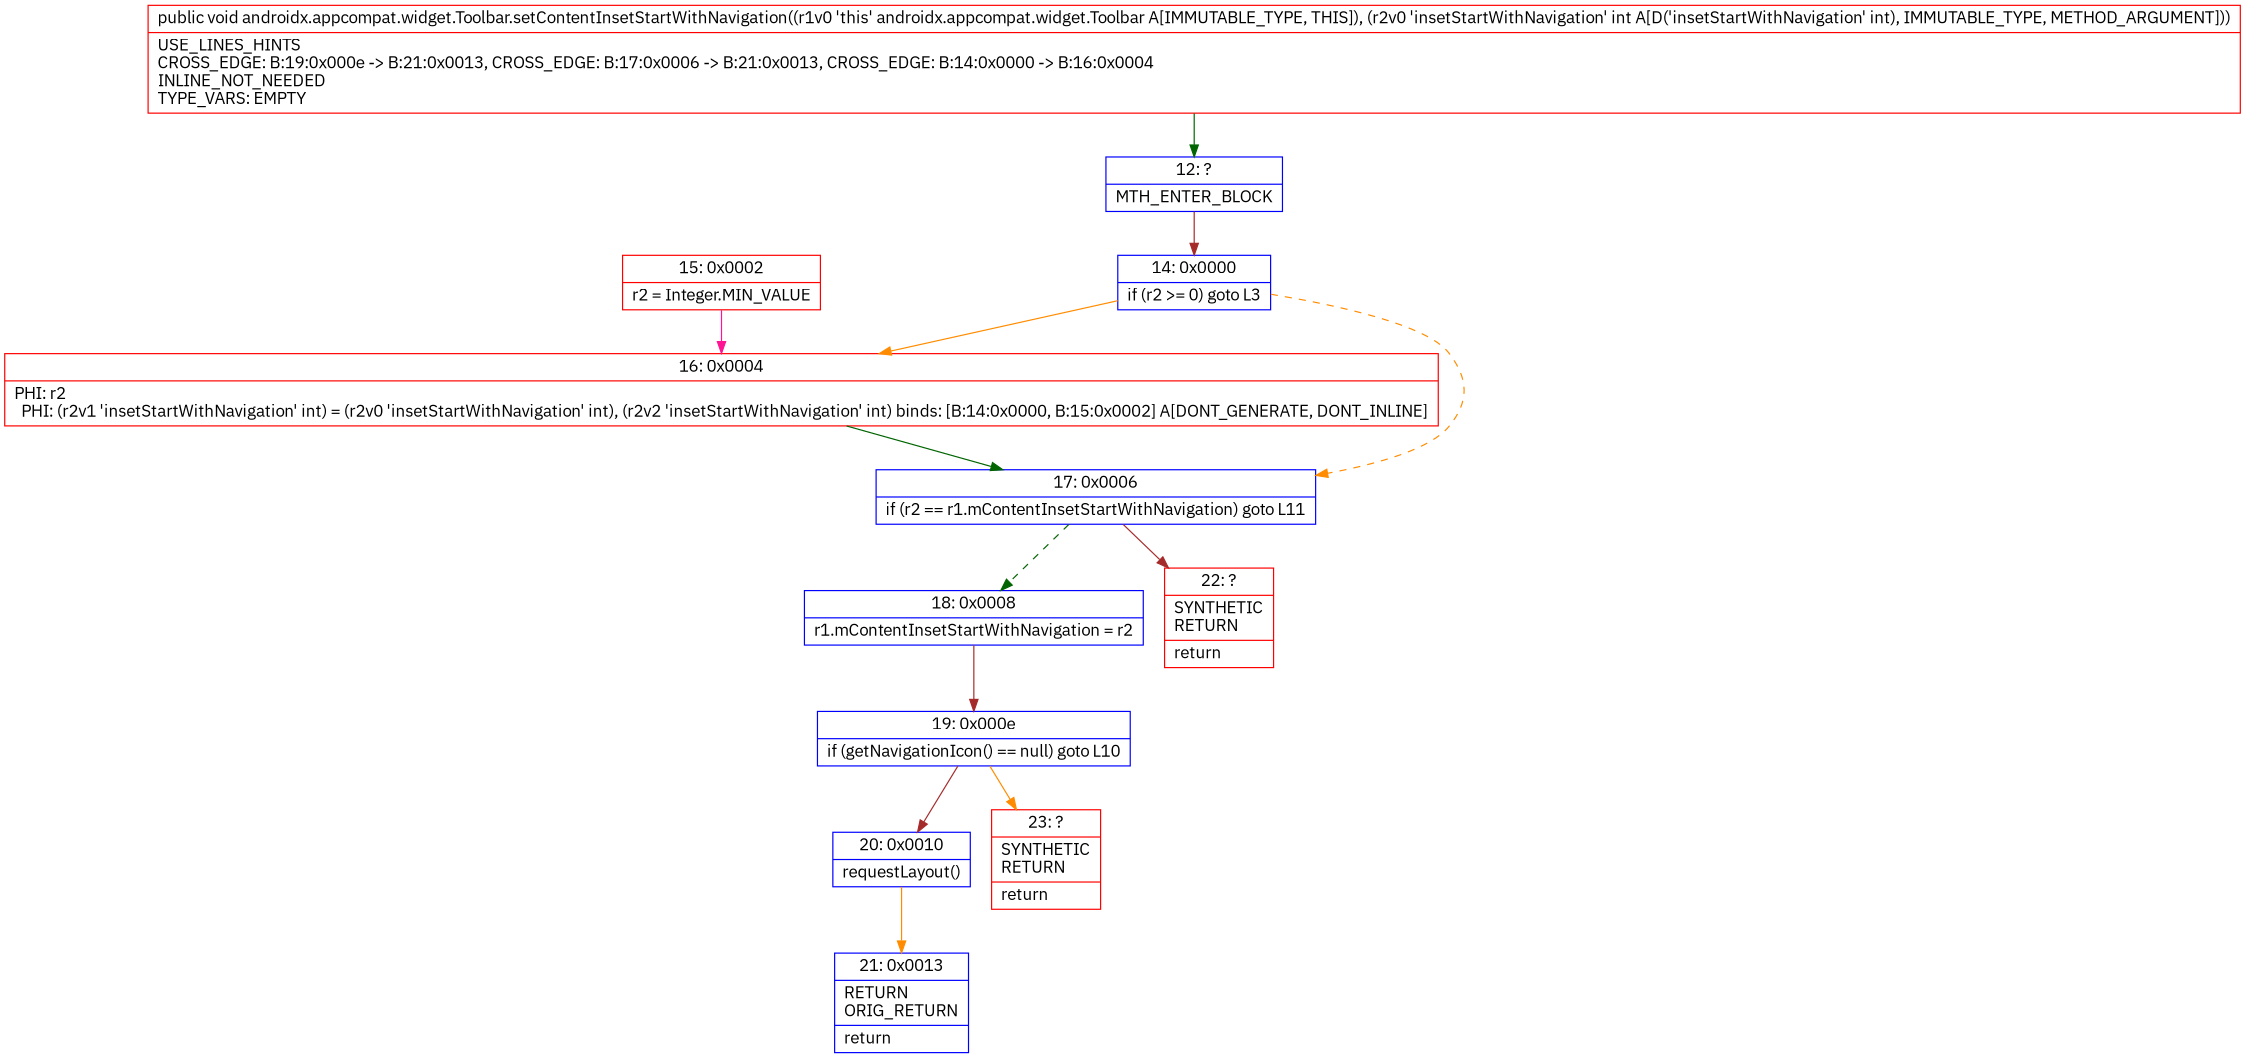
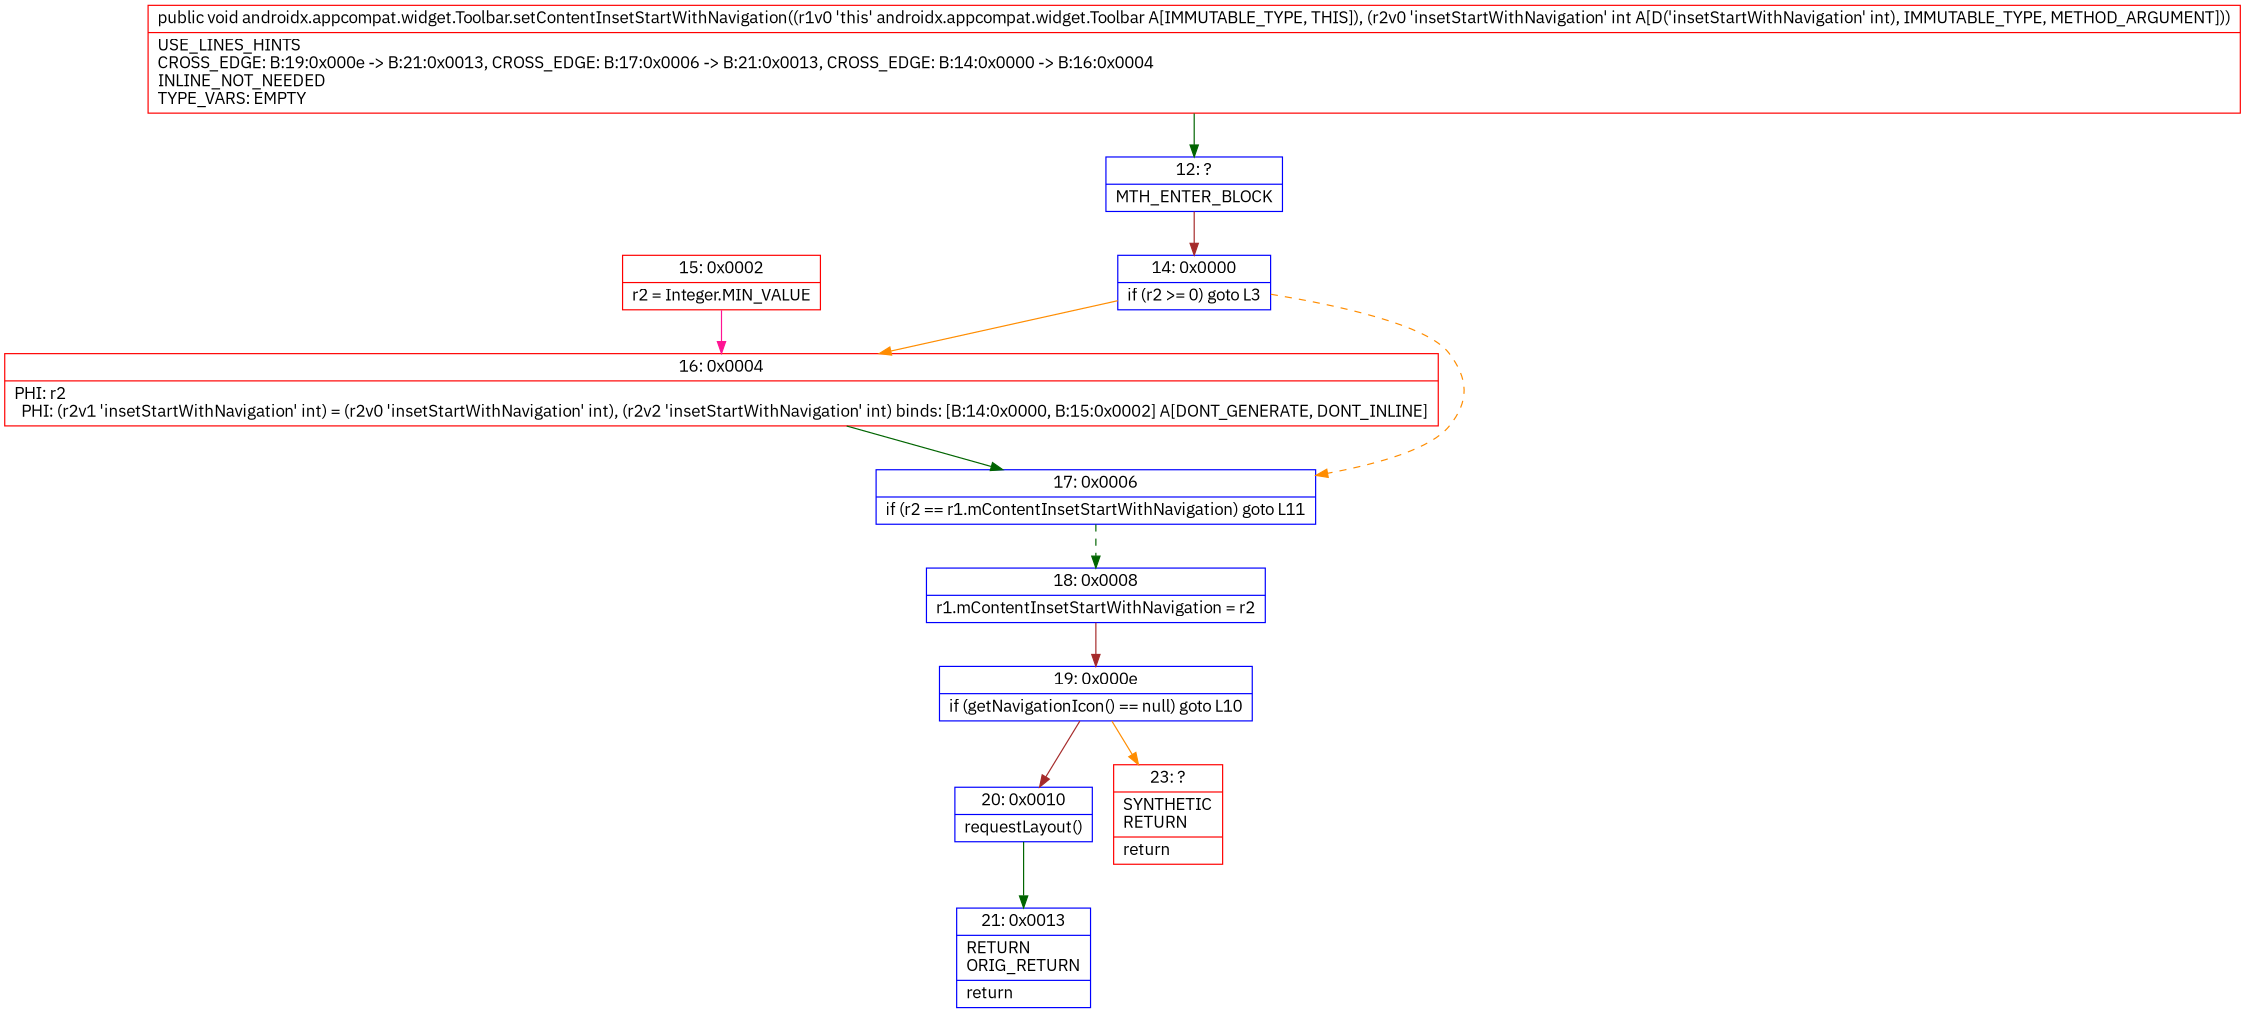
(1219, 618) -> none
(902, 914) -> (1024, 869)
